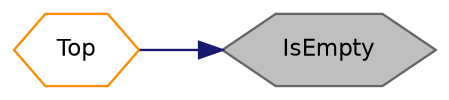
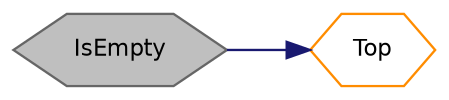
(169, 50) -> (257, 50)
